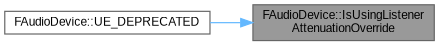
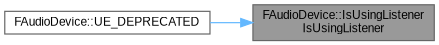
(344, 23) -> (344, 23)
